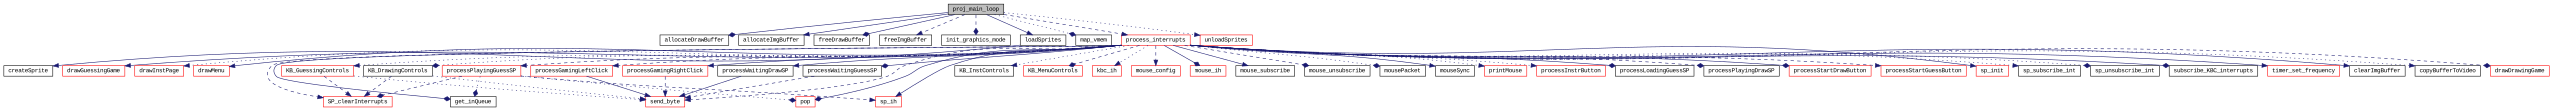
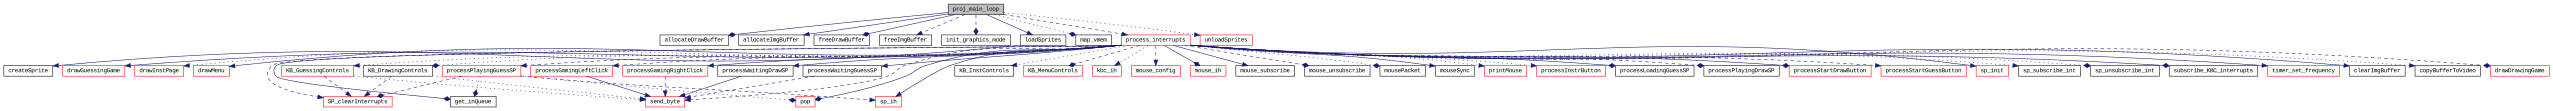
(1005, 56) -> (1004, 56)
